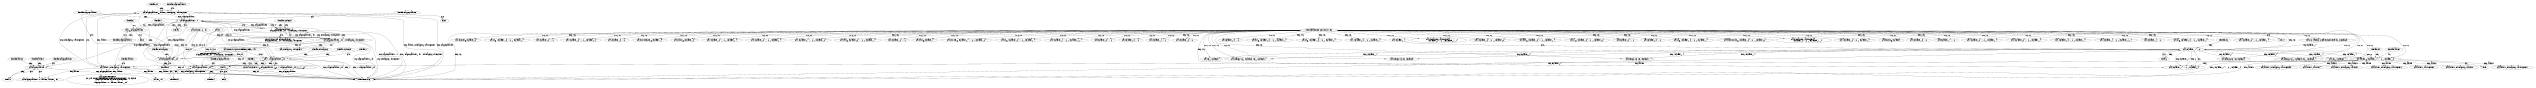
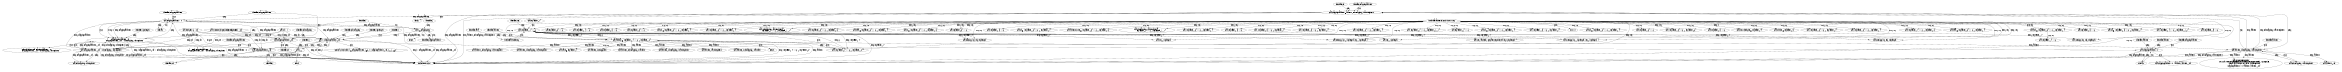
(134, 30) -> (423, 30)
(1116, 32) -> (599, 45)
(1638, 32) -> (2048, 35)
(717, 35) -> (1717, 25)
(1300, 35) -> (2030, 25)
(466, 40) -> none
(966, 40) -> none
(1891, 40) -> none
none -> (748, 42)
(292, 45) -> (174, 46)
(331, 45) -> (83, 55)
(2271, 48) -> (1004, 34)
(2376, 49) -> (474, 30)
(261, 54) -> (281, 35)
(2164, 59) -> (512, 40)
none -> (2301, 63)
(224, 68) -> (299, 50)
(2312, 68) -> (597, 50)
(2424, 68) -> (712, 50)
(158, 80) -> (2329, 63)
(364, 80) -> (424, 63)
